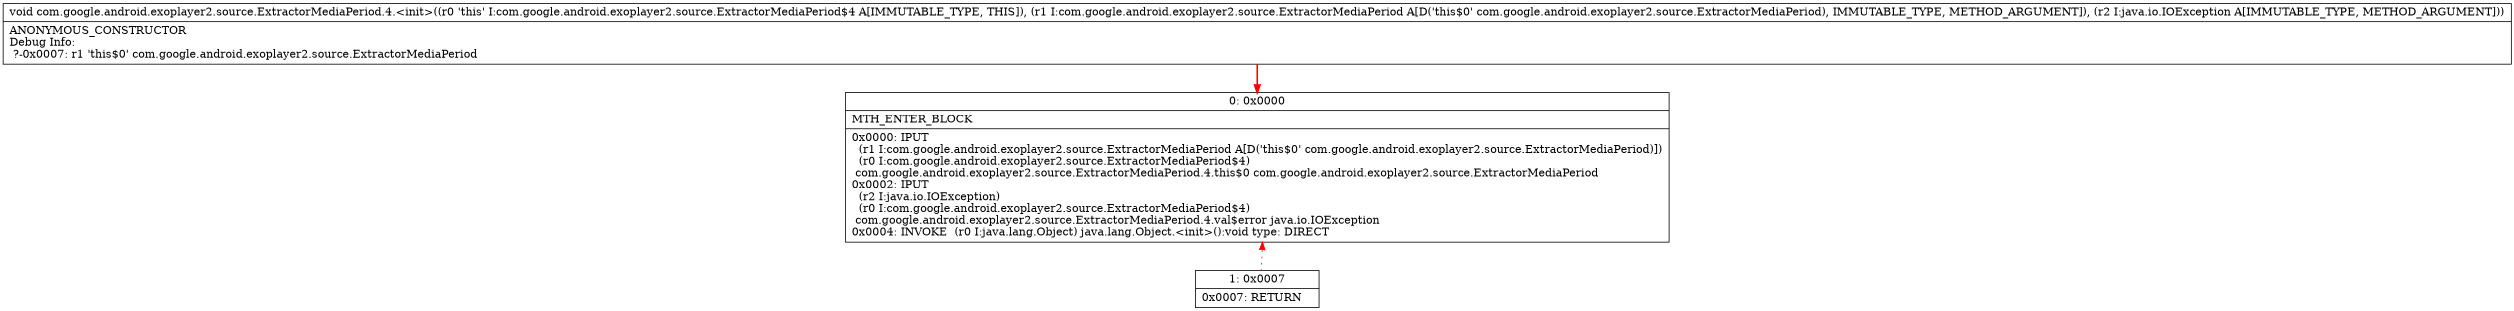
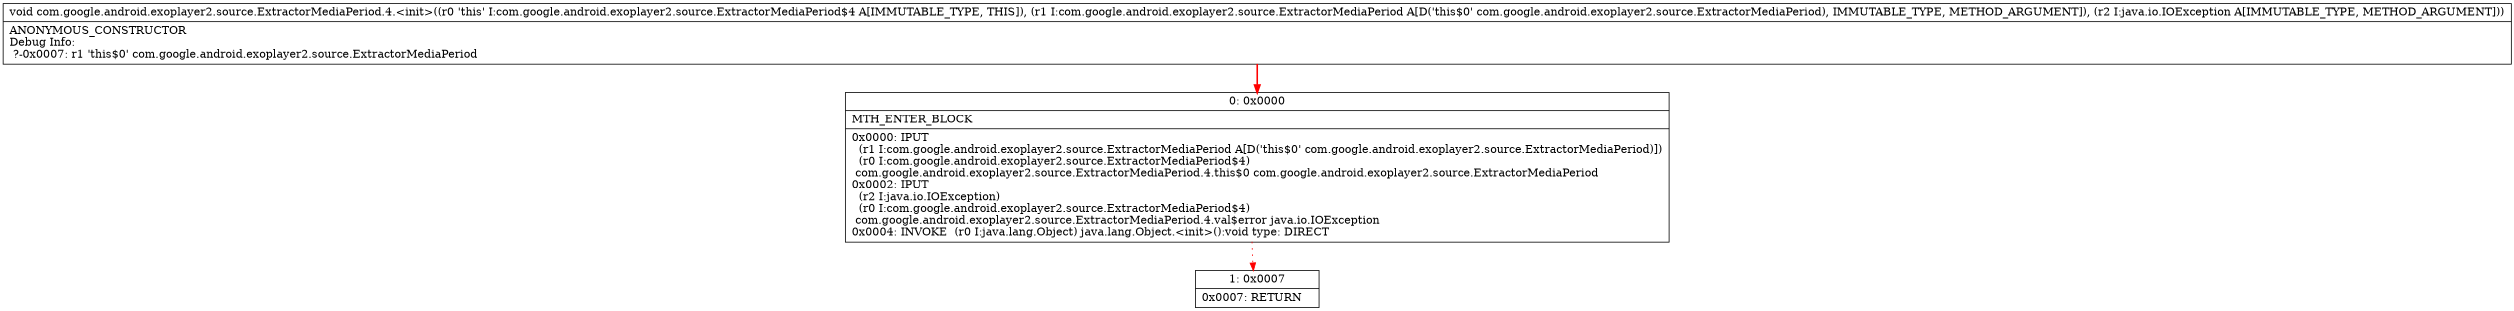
(1262, 260) -> (1252, 252)
